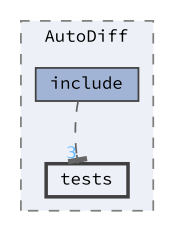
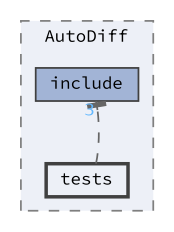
(75, 128) -> (99, 137)
